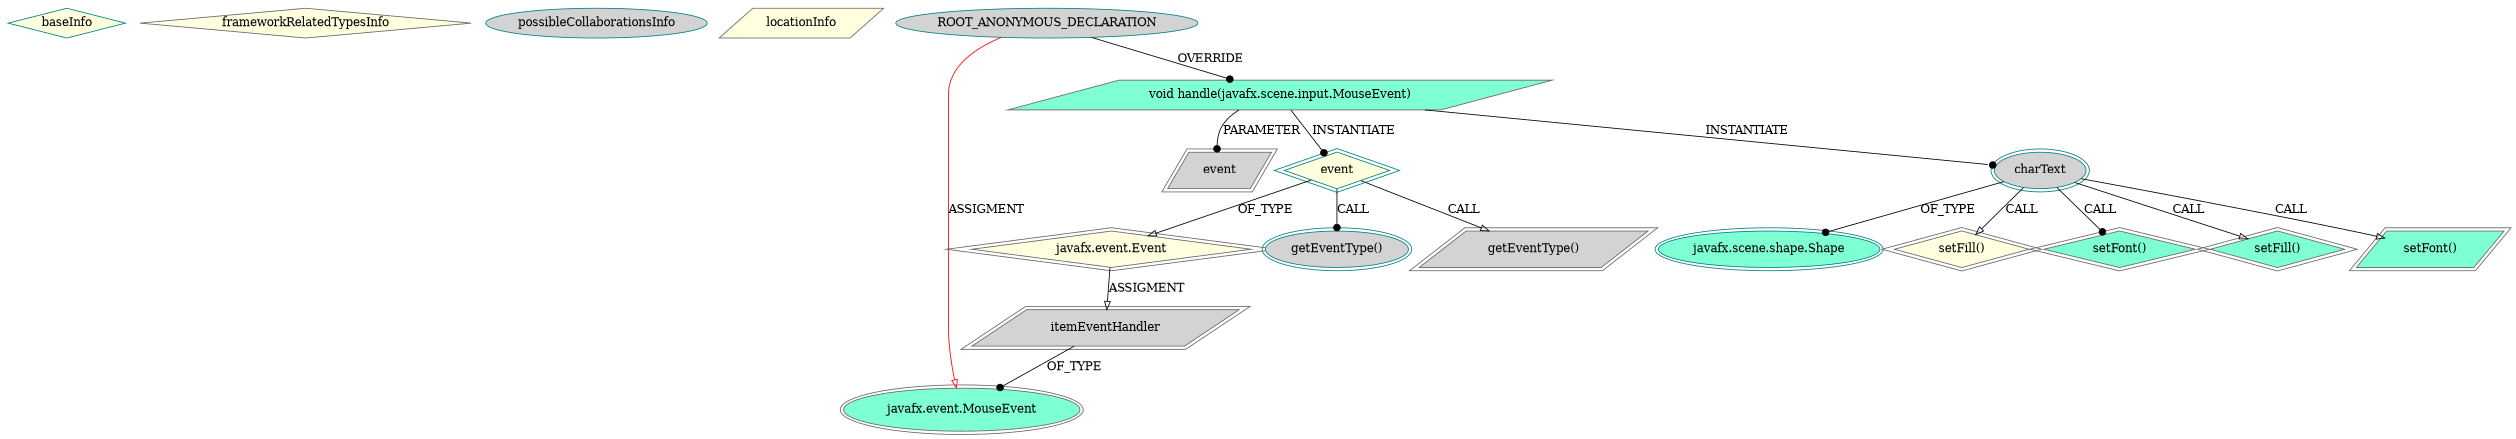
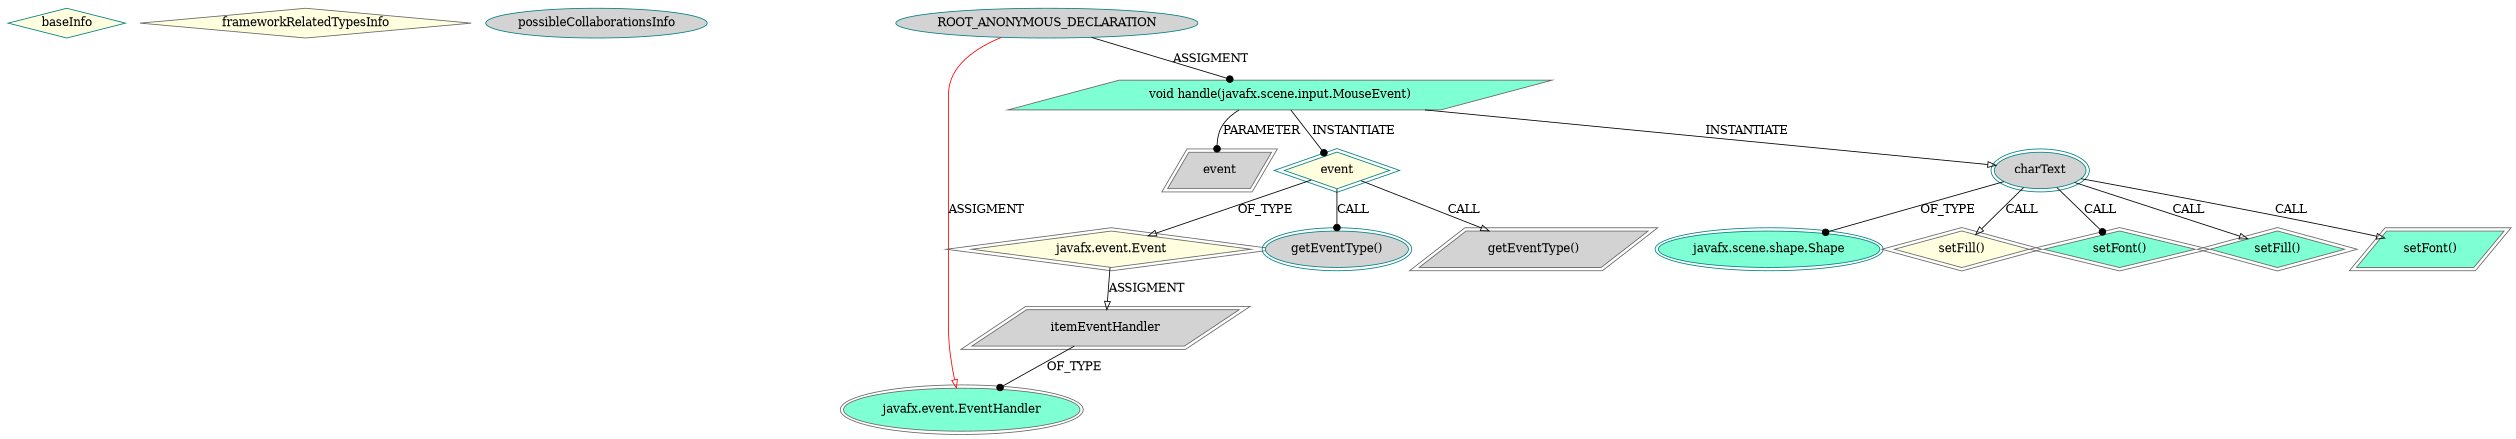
(801, 23) -> none
(1210, 59) -> (1210, 59)
(1706, 137) -> (1706, 137)
(962, 410) -> (962, 410)
